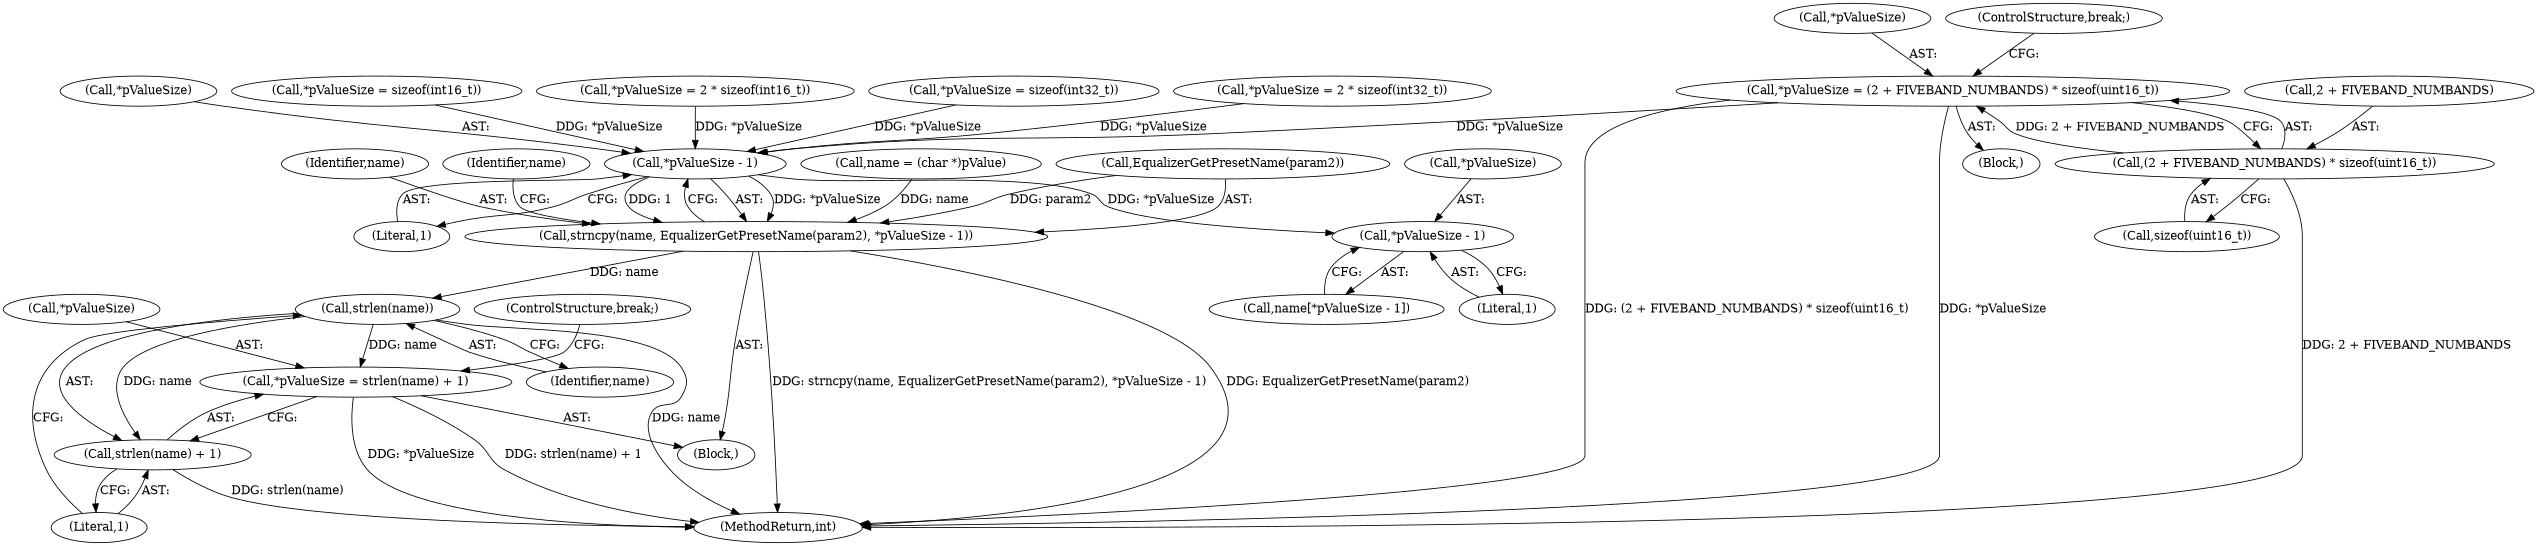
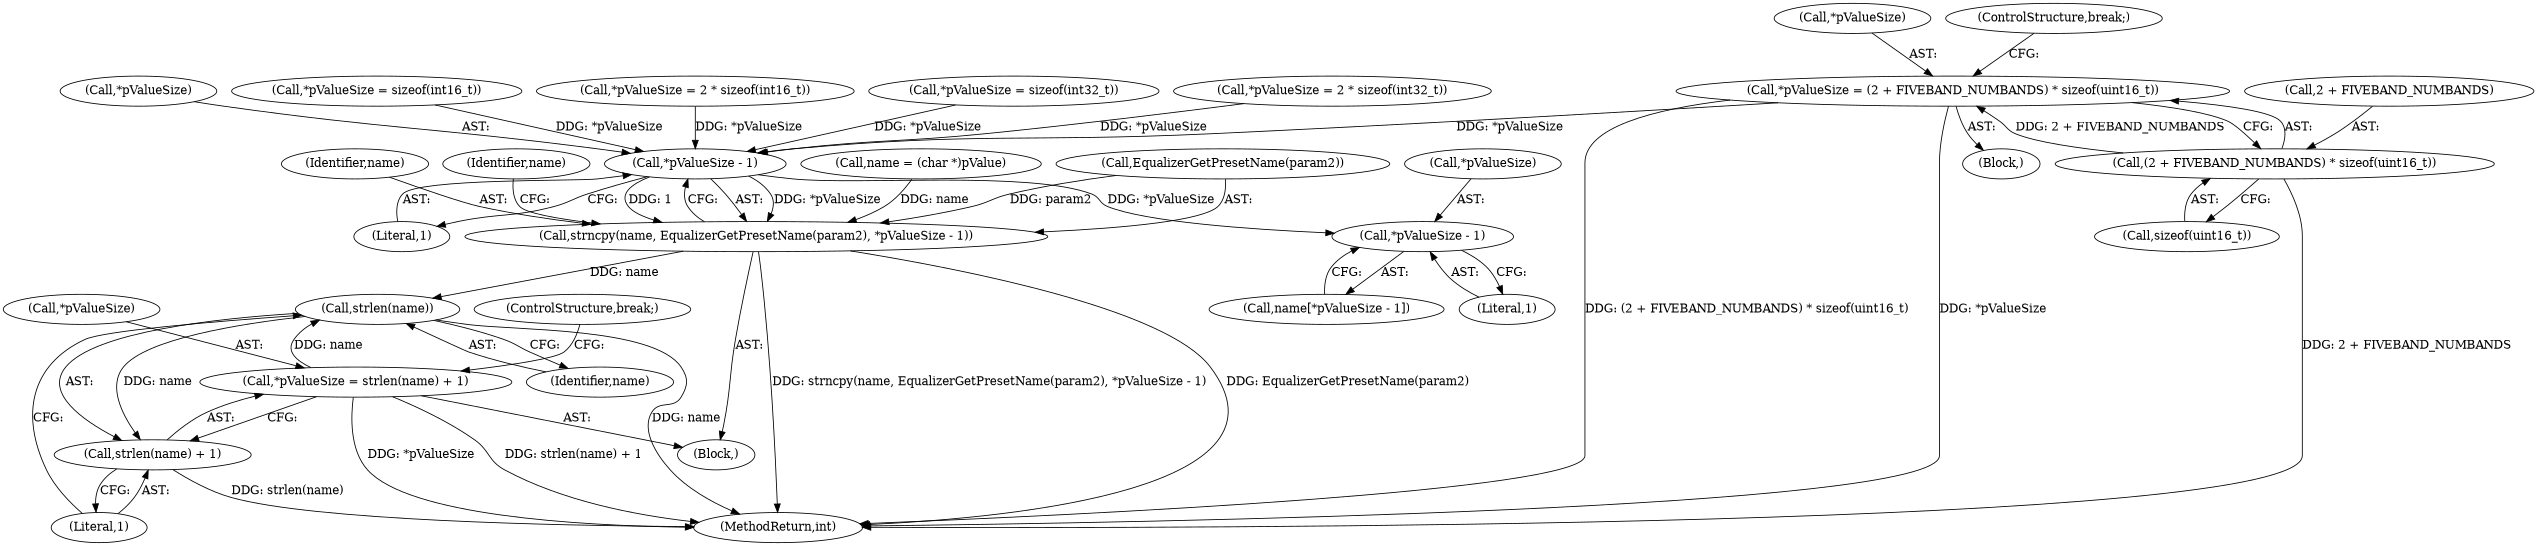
(368, 342) -> (291, 346)
